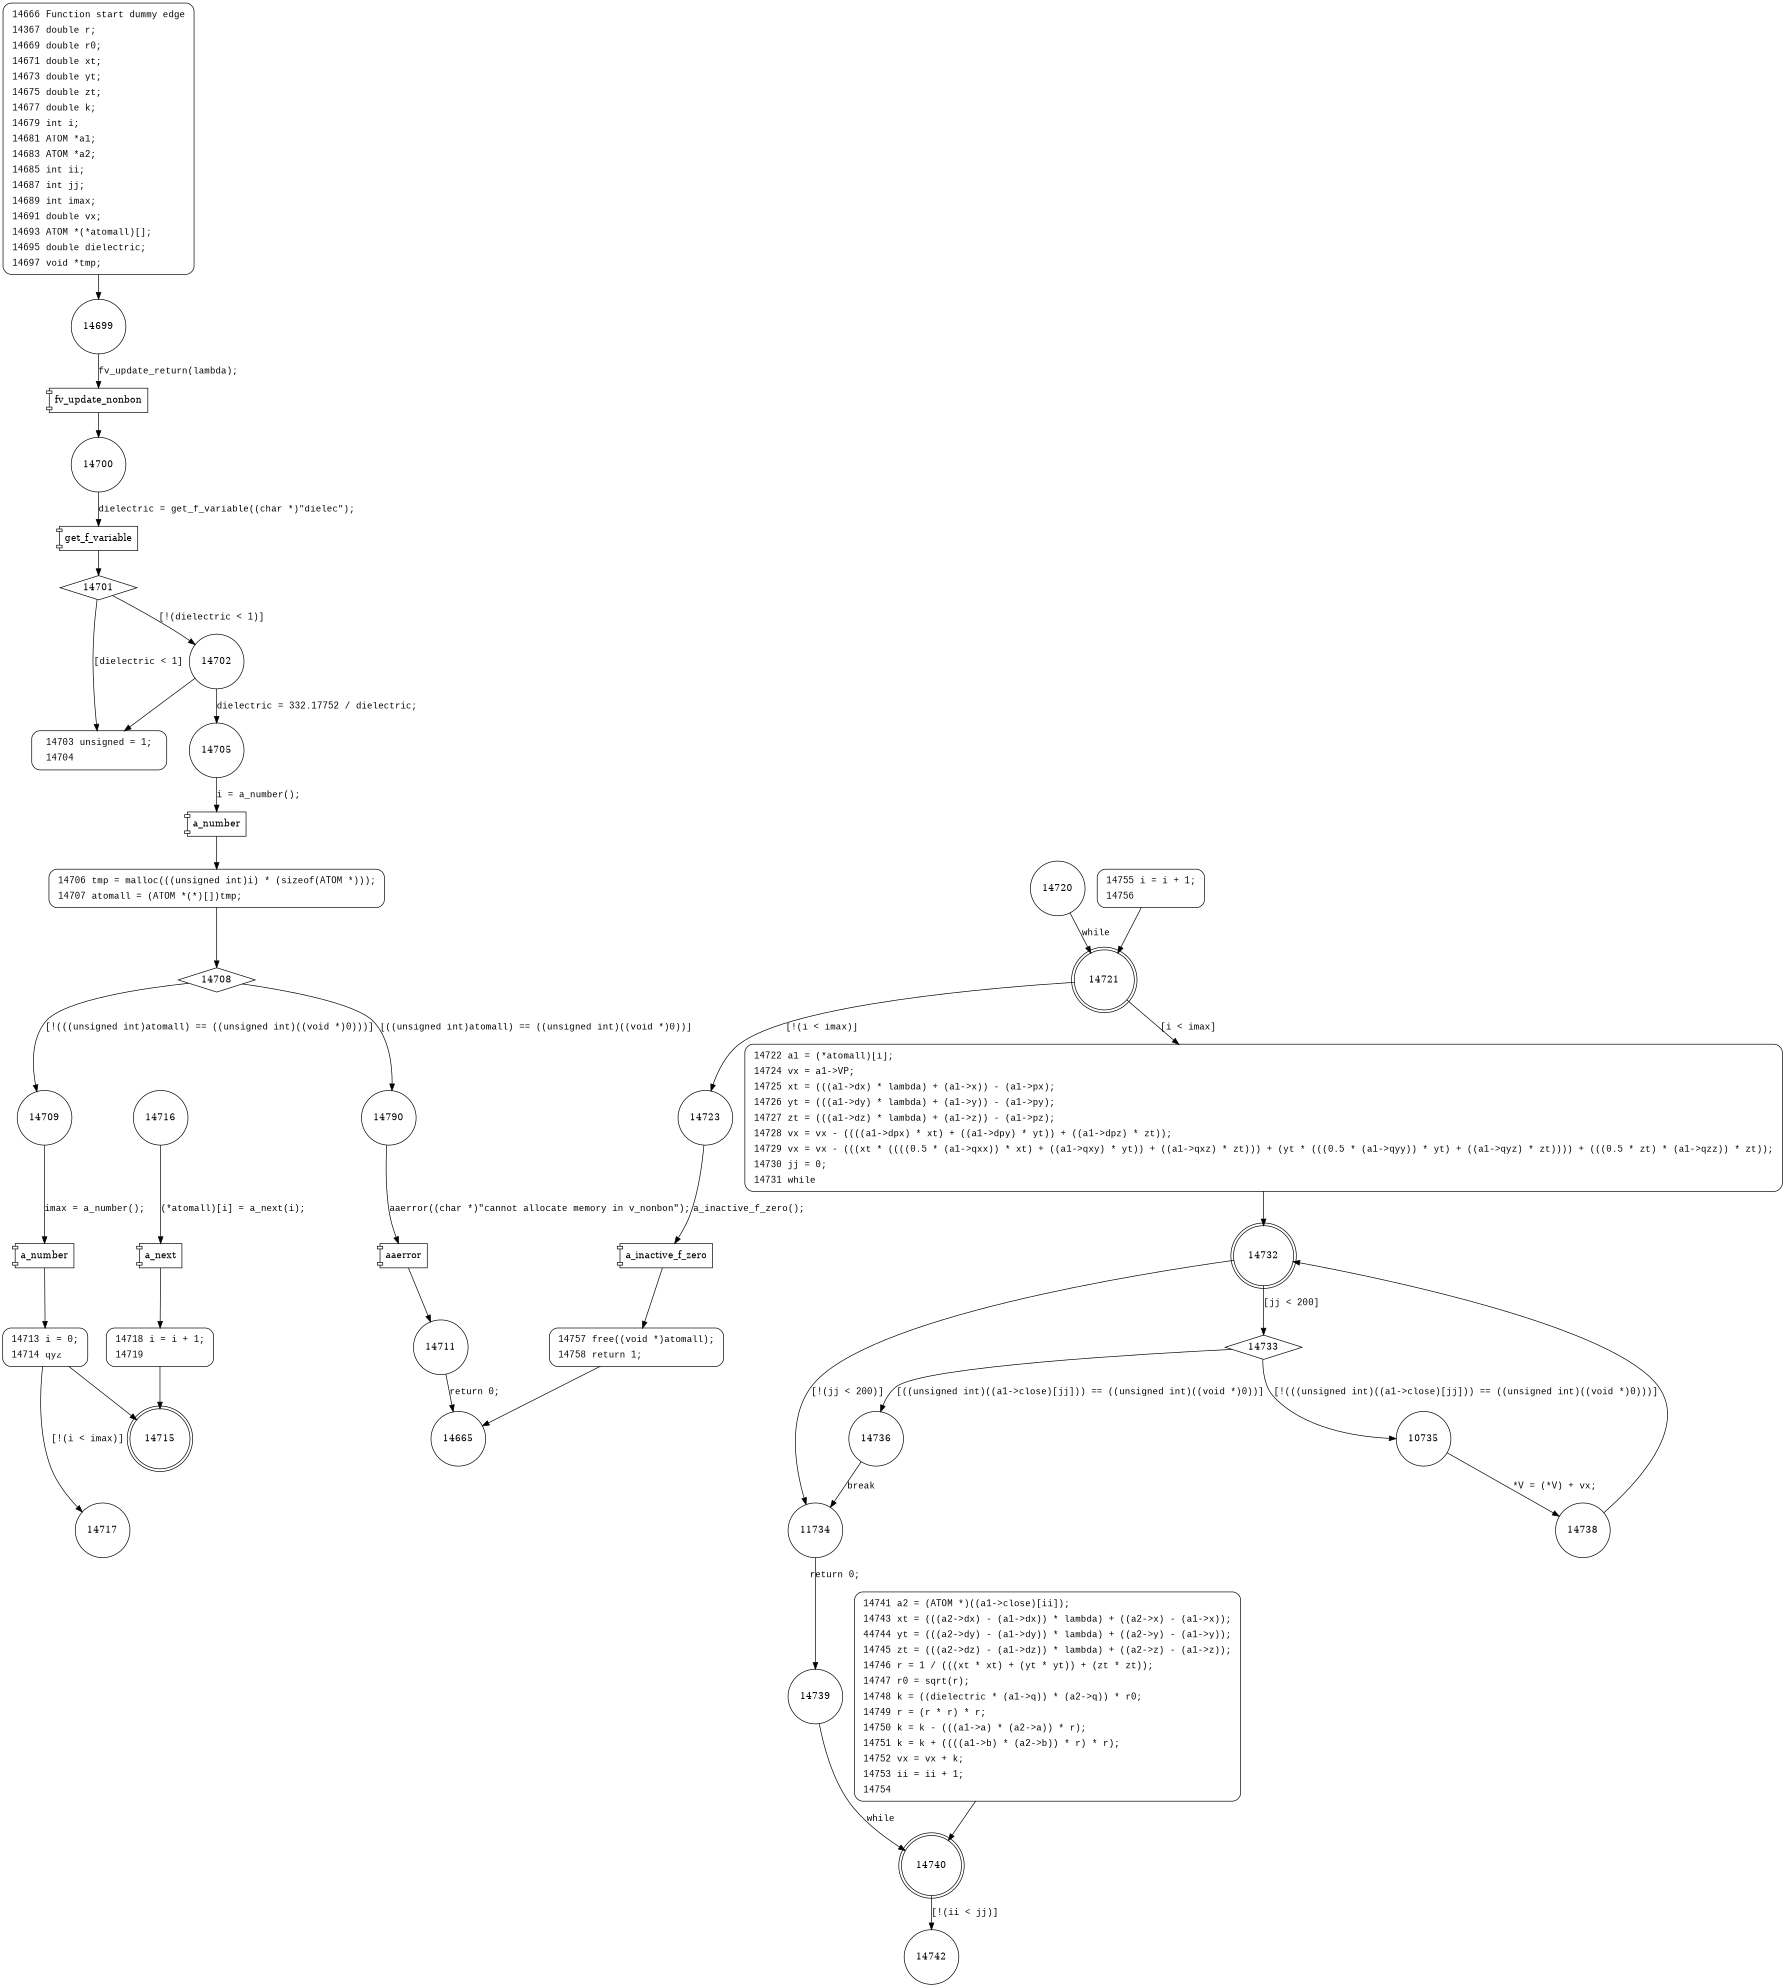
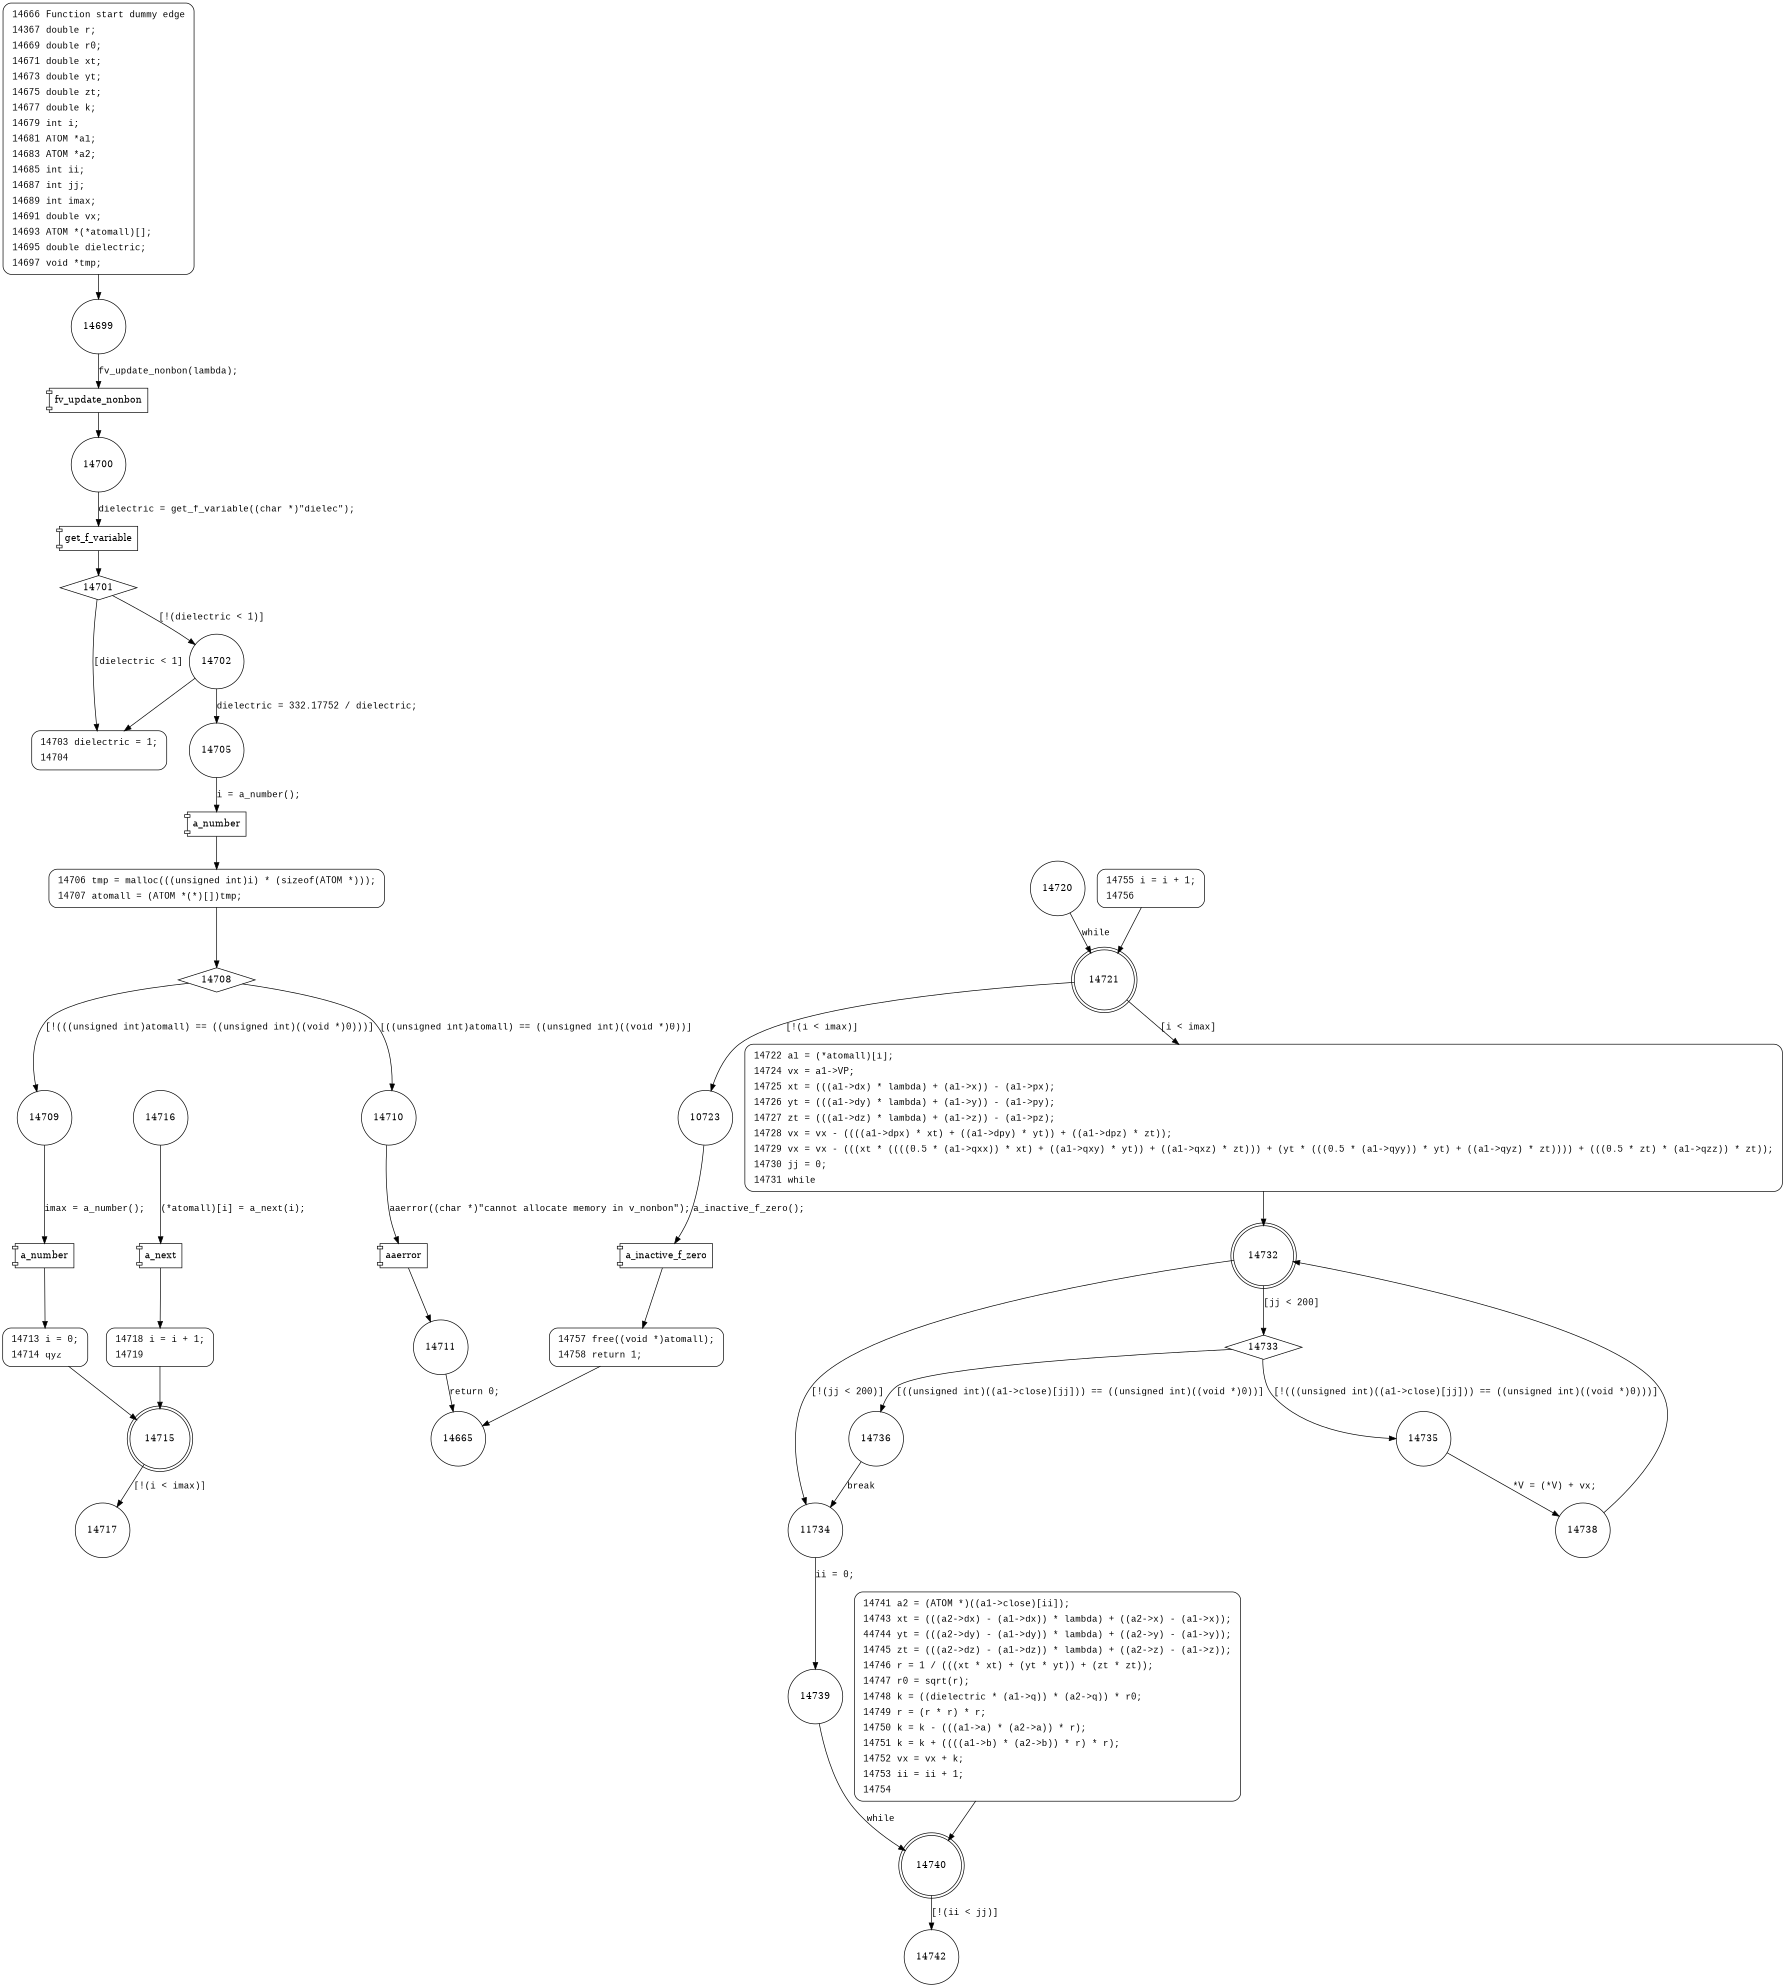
(168, 371) -> (168, 371)
(116, 742) -> (116, 742)
(389, 1118) -> (389, 1118)
(705, 1118) -> (705, 1118)
(1424, 1439) -> (1424, 1439)
(44, 1441) -> (132, 1483)
(835, 1575) -> (835, 1575)
